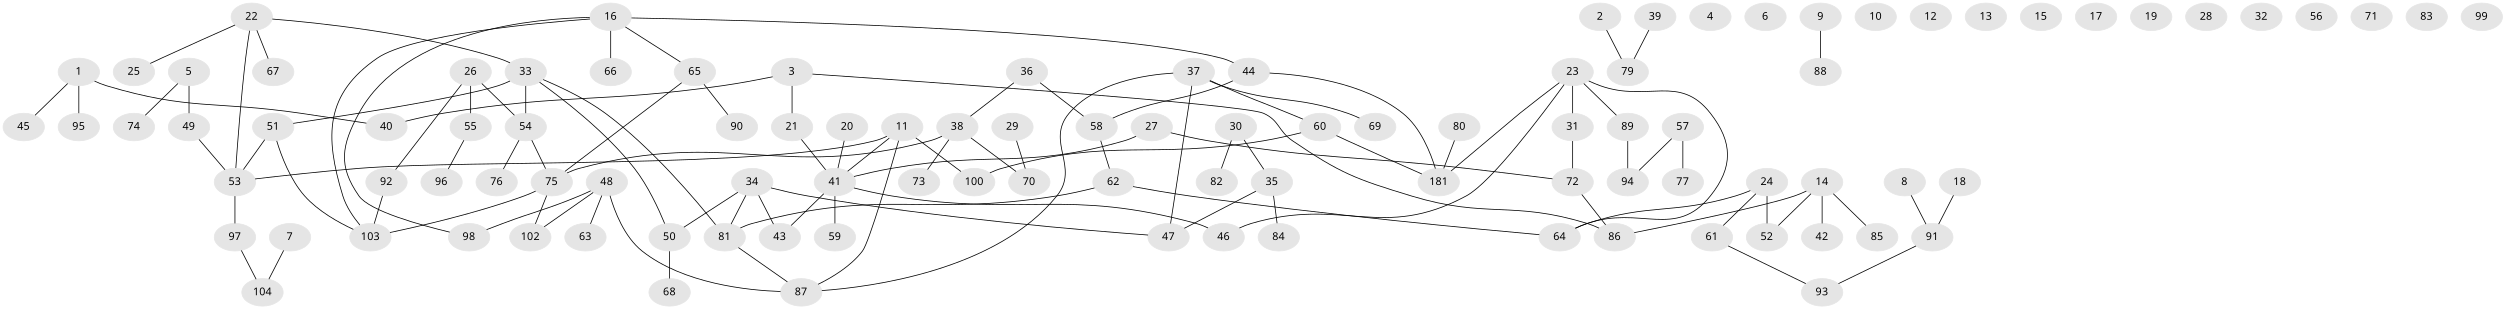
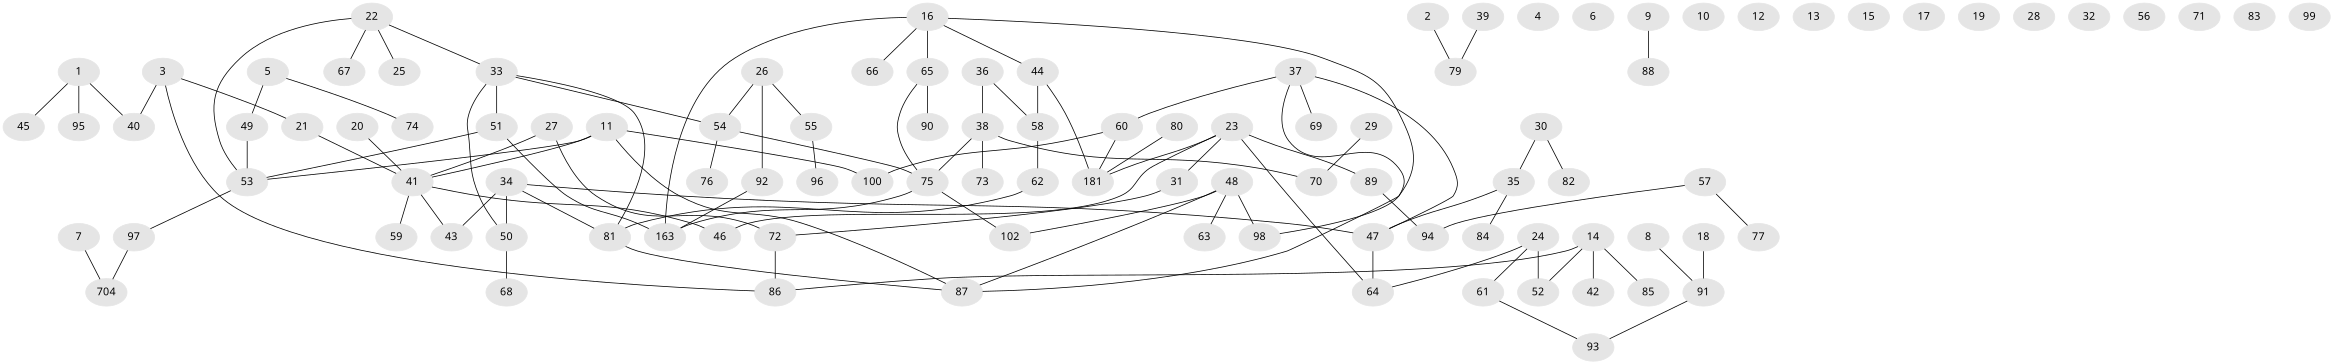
(1295, 209) -> (1373, 265)
(370, 237) -> (665, 237)
(262, 292) -> (106, 292)
